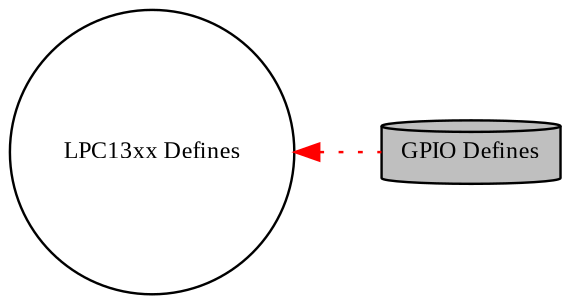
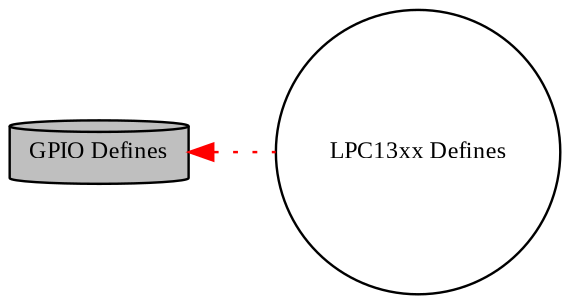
(350, 152) -> (245, 152)
